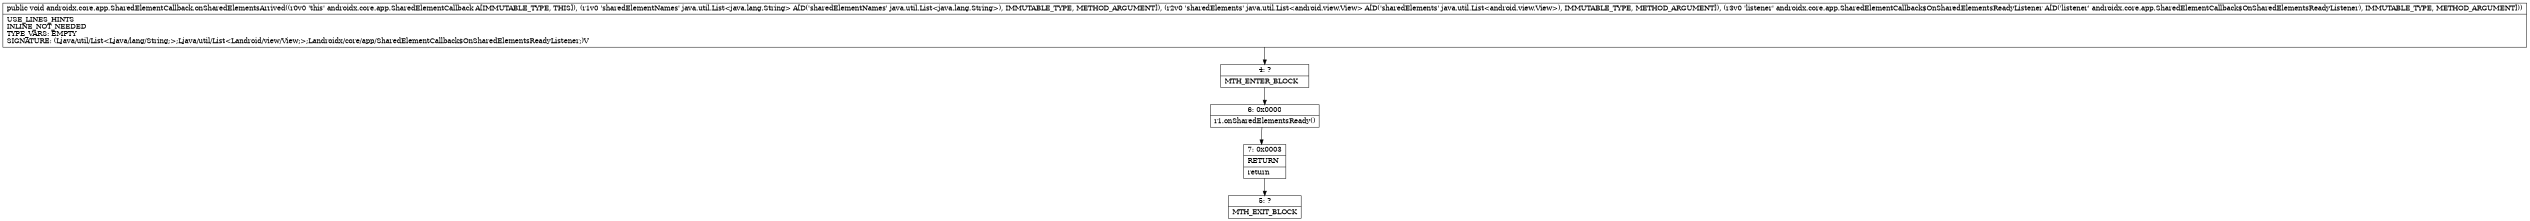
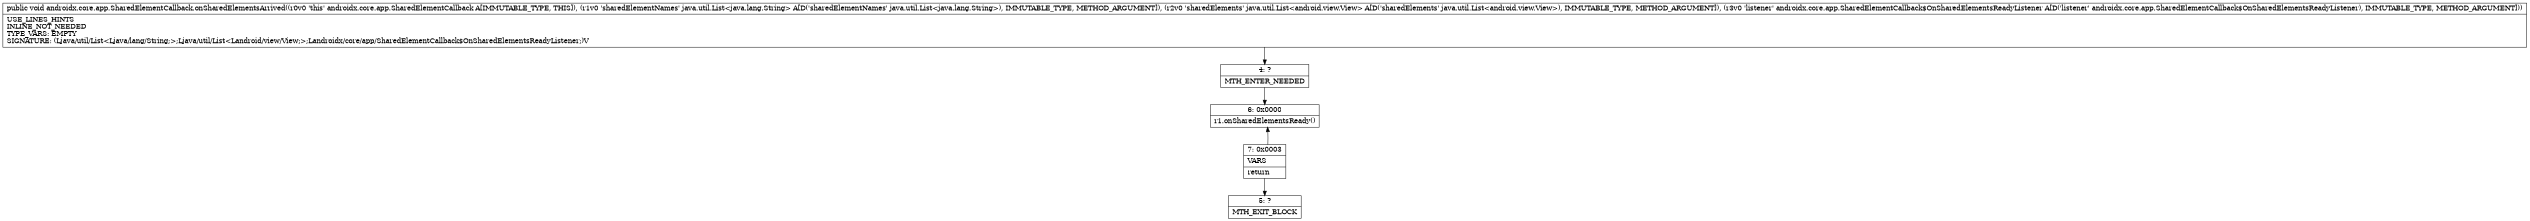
(1261, 81) -> (1265, 81)
(1262, 133) -> (1268, 138)
(1263, 161) -> (1257, 161)
